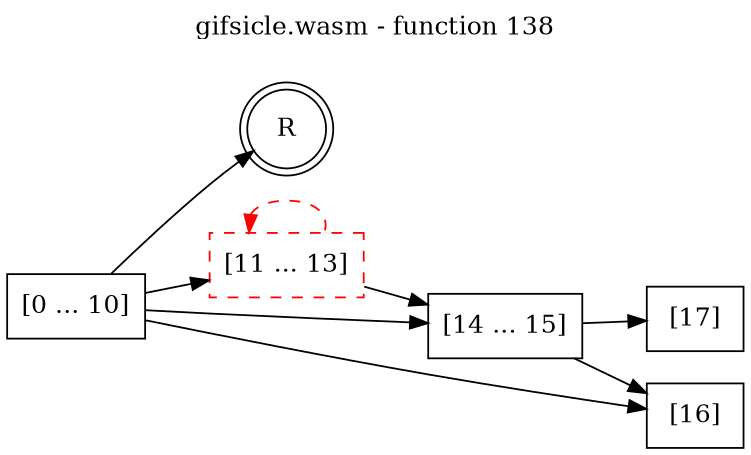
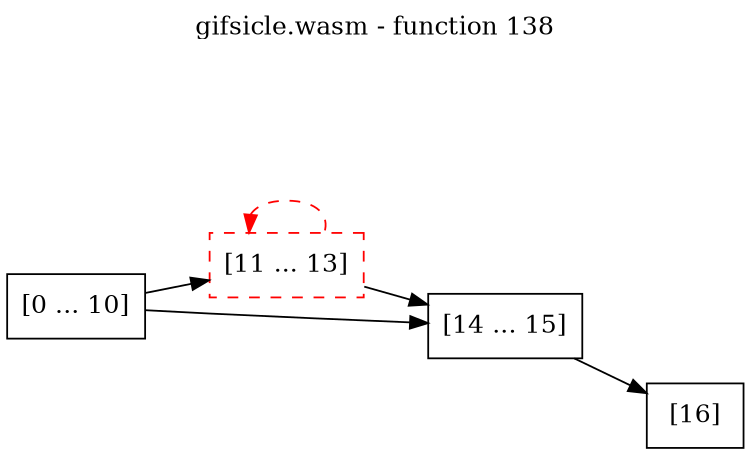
(287, 129) -> none
(695, 319) -> none
(386, 367) -> none
